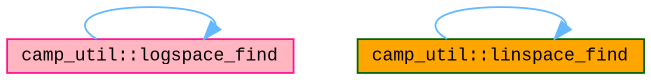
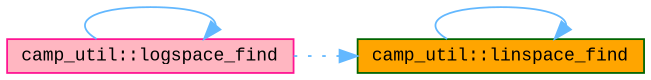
none -> (317, 56)
